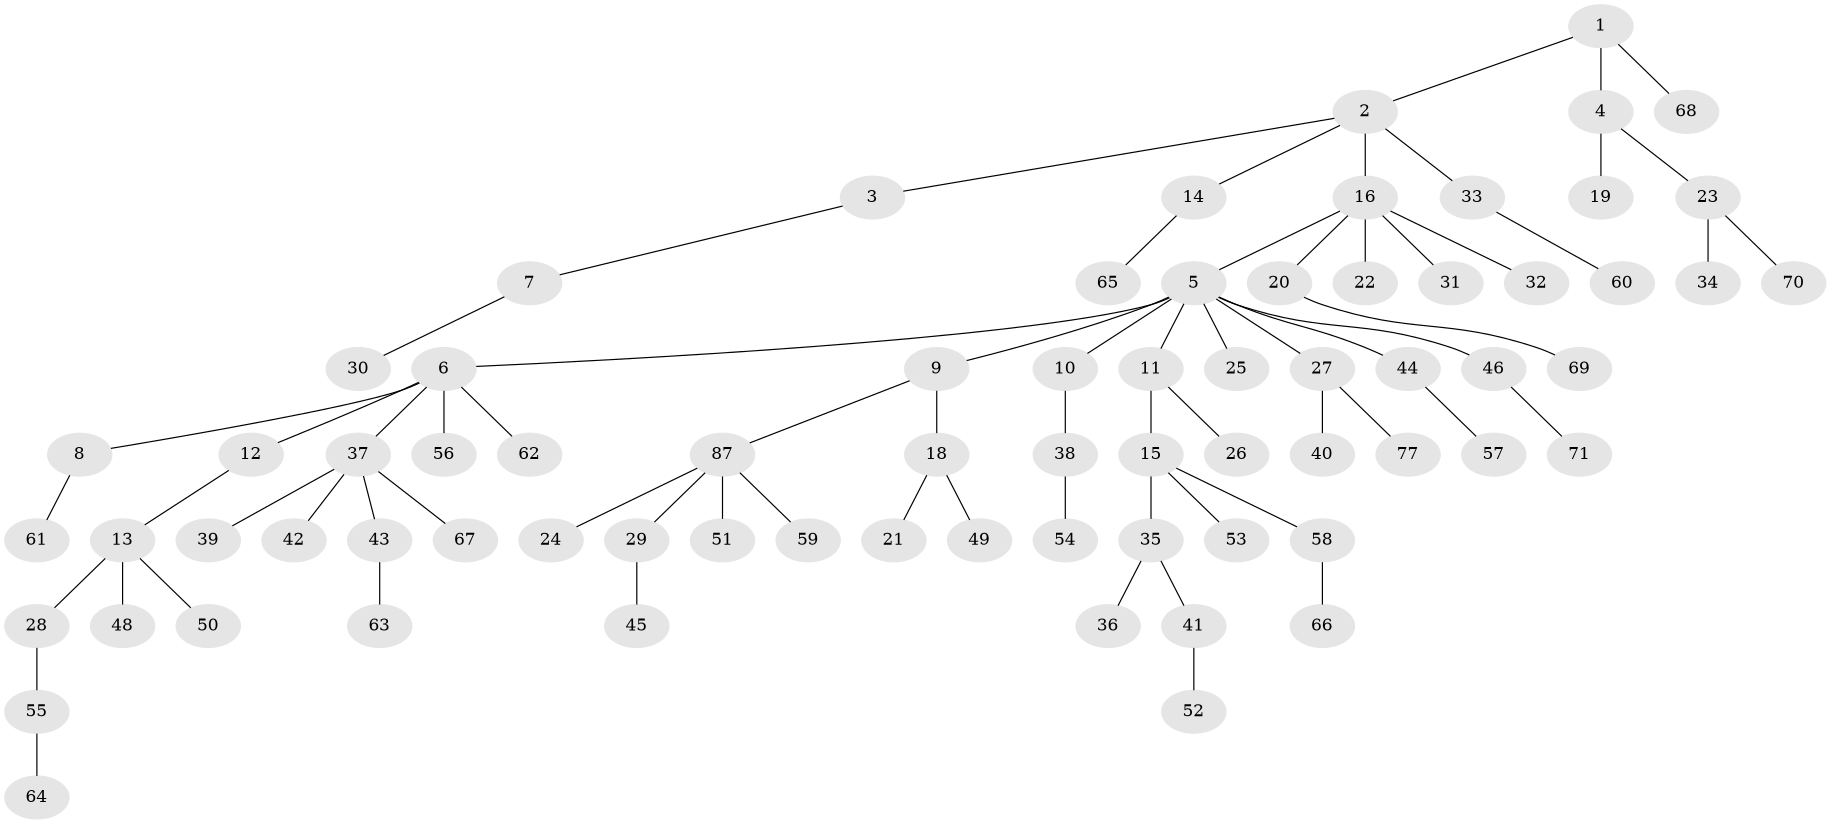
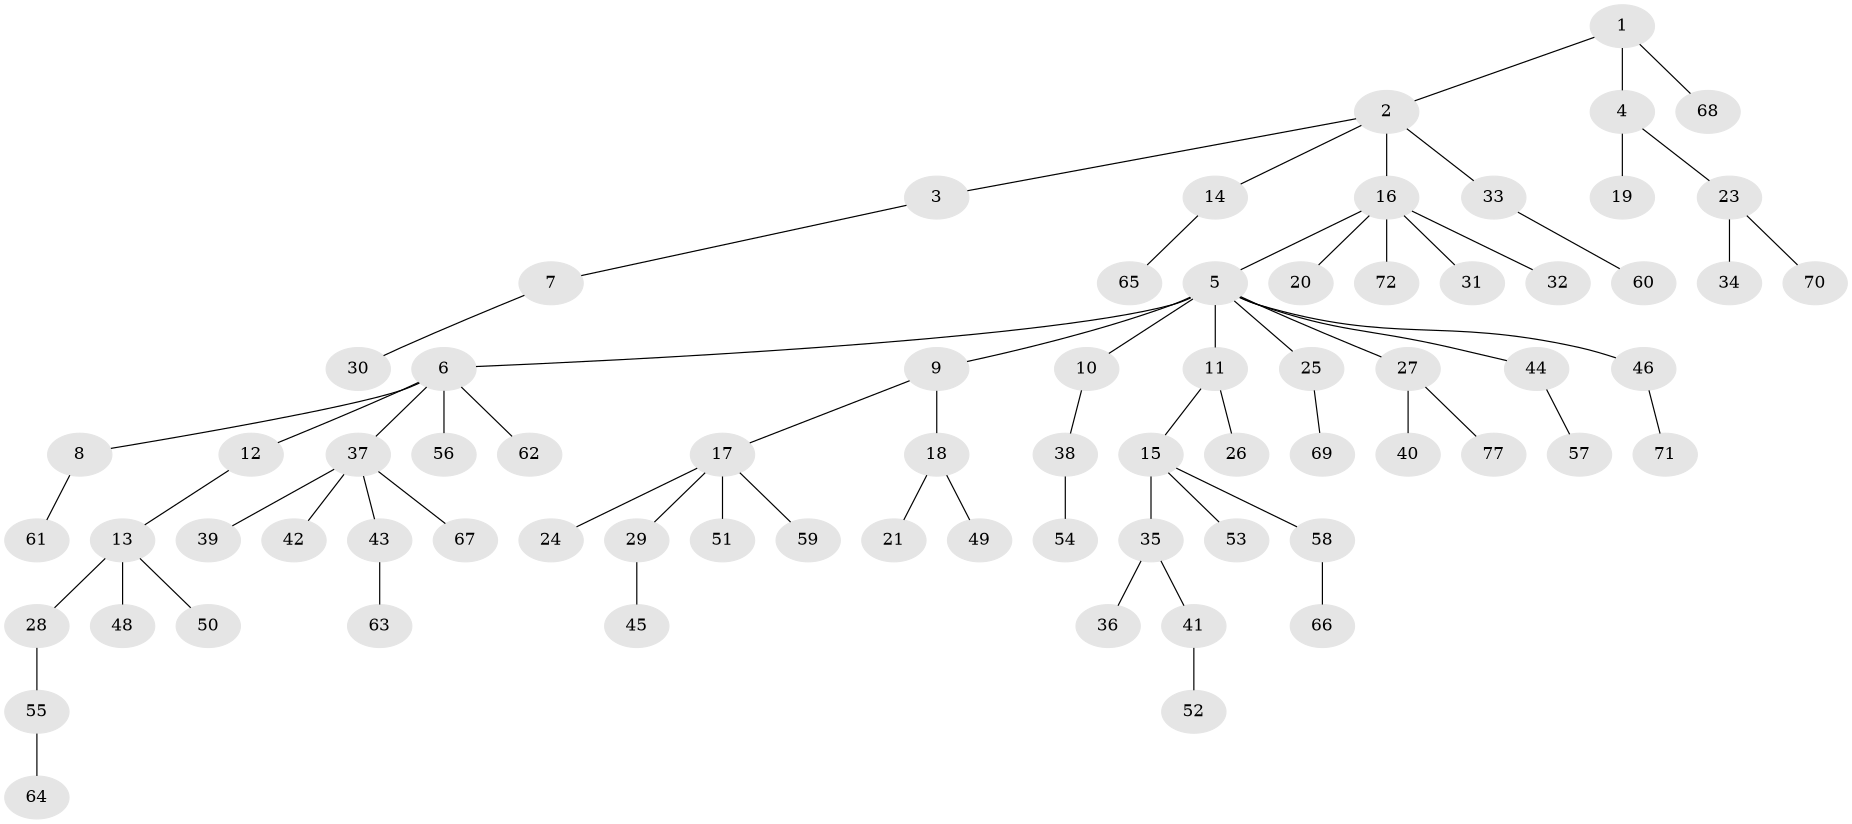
(1365, 283) -> (1387, 283)
(1430, 326) -> (1317, 412)
(722, 455) -> (722, 455)
